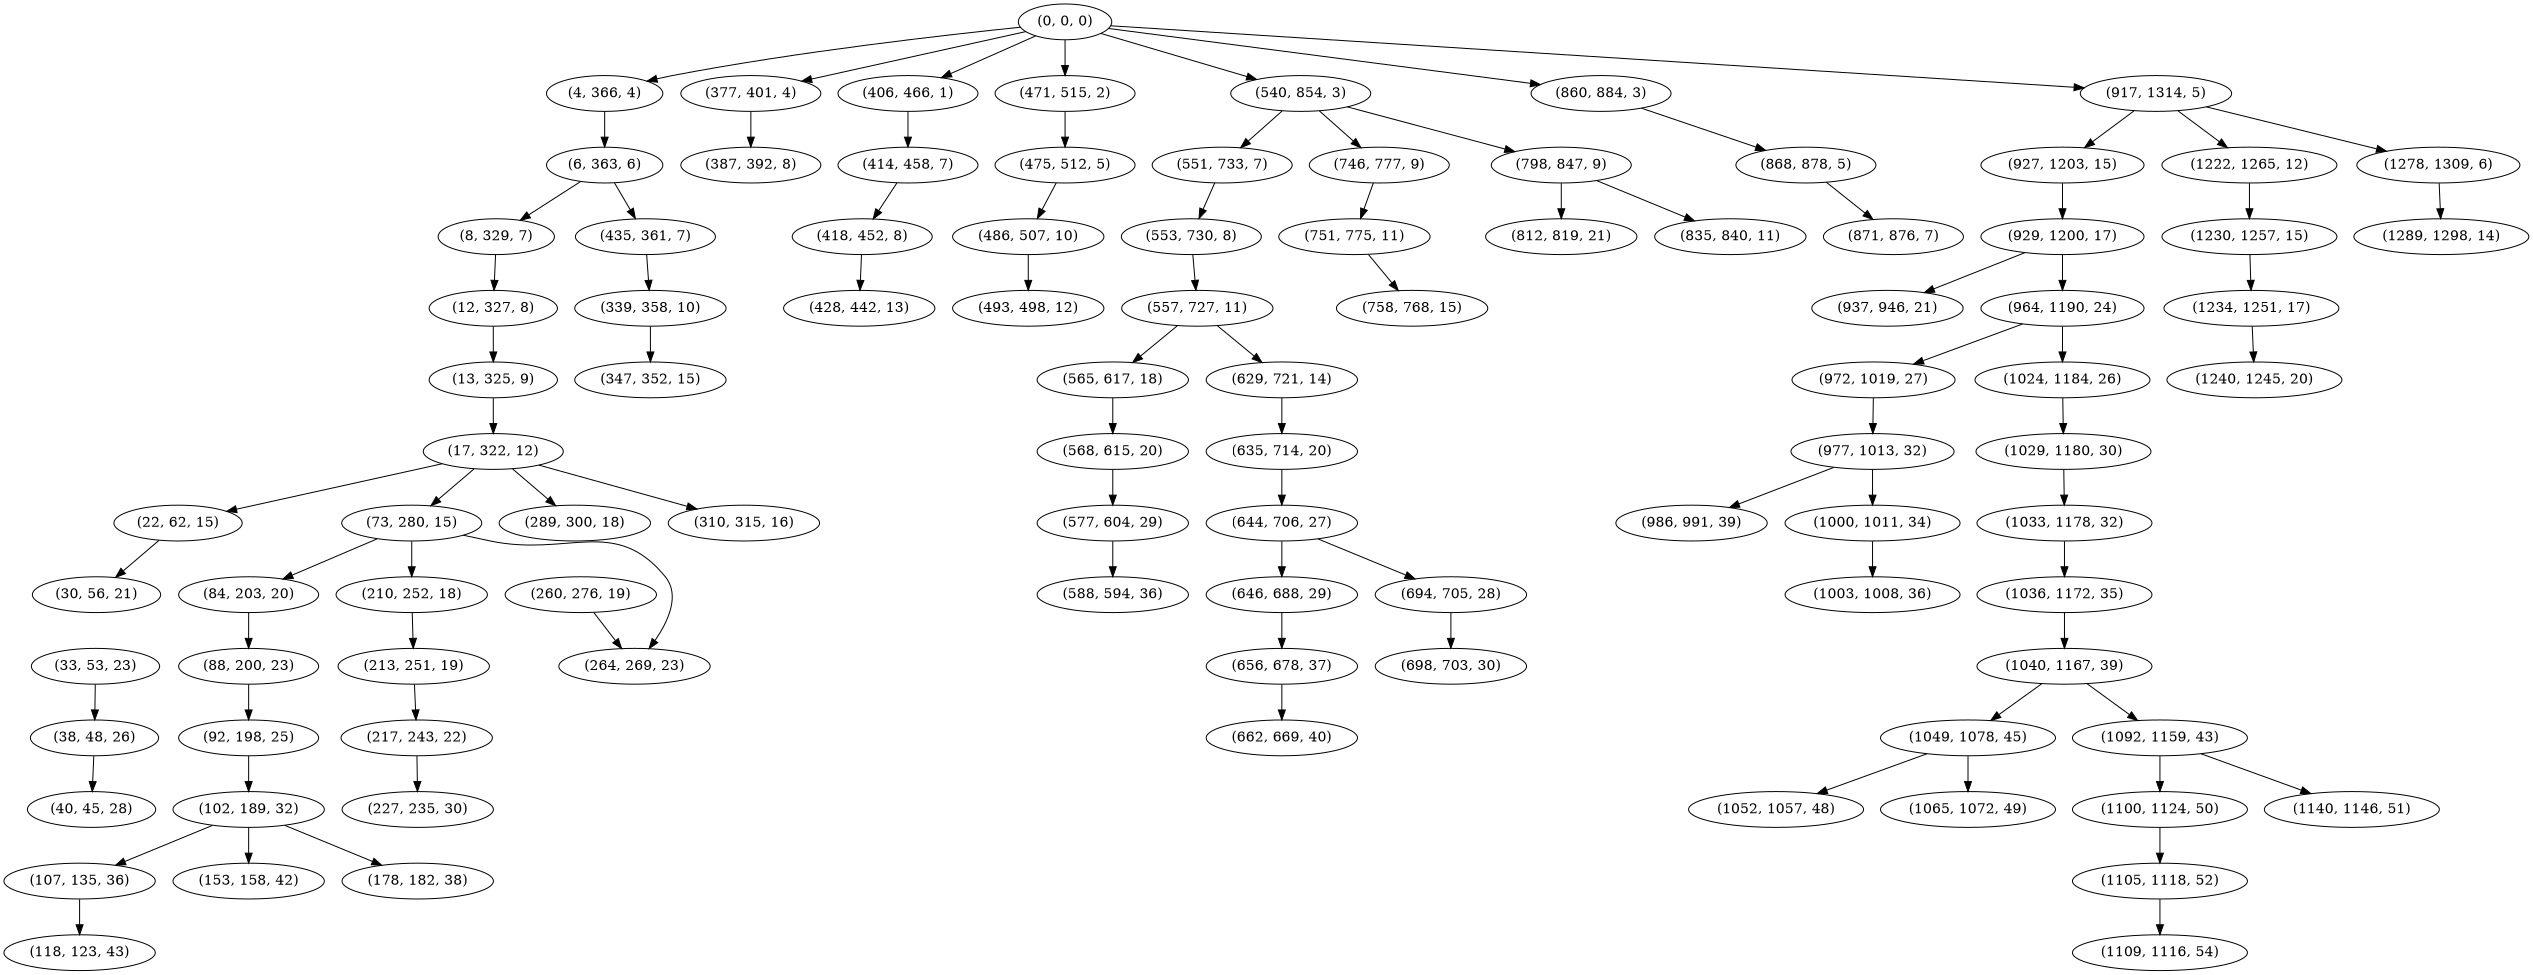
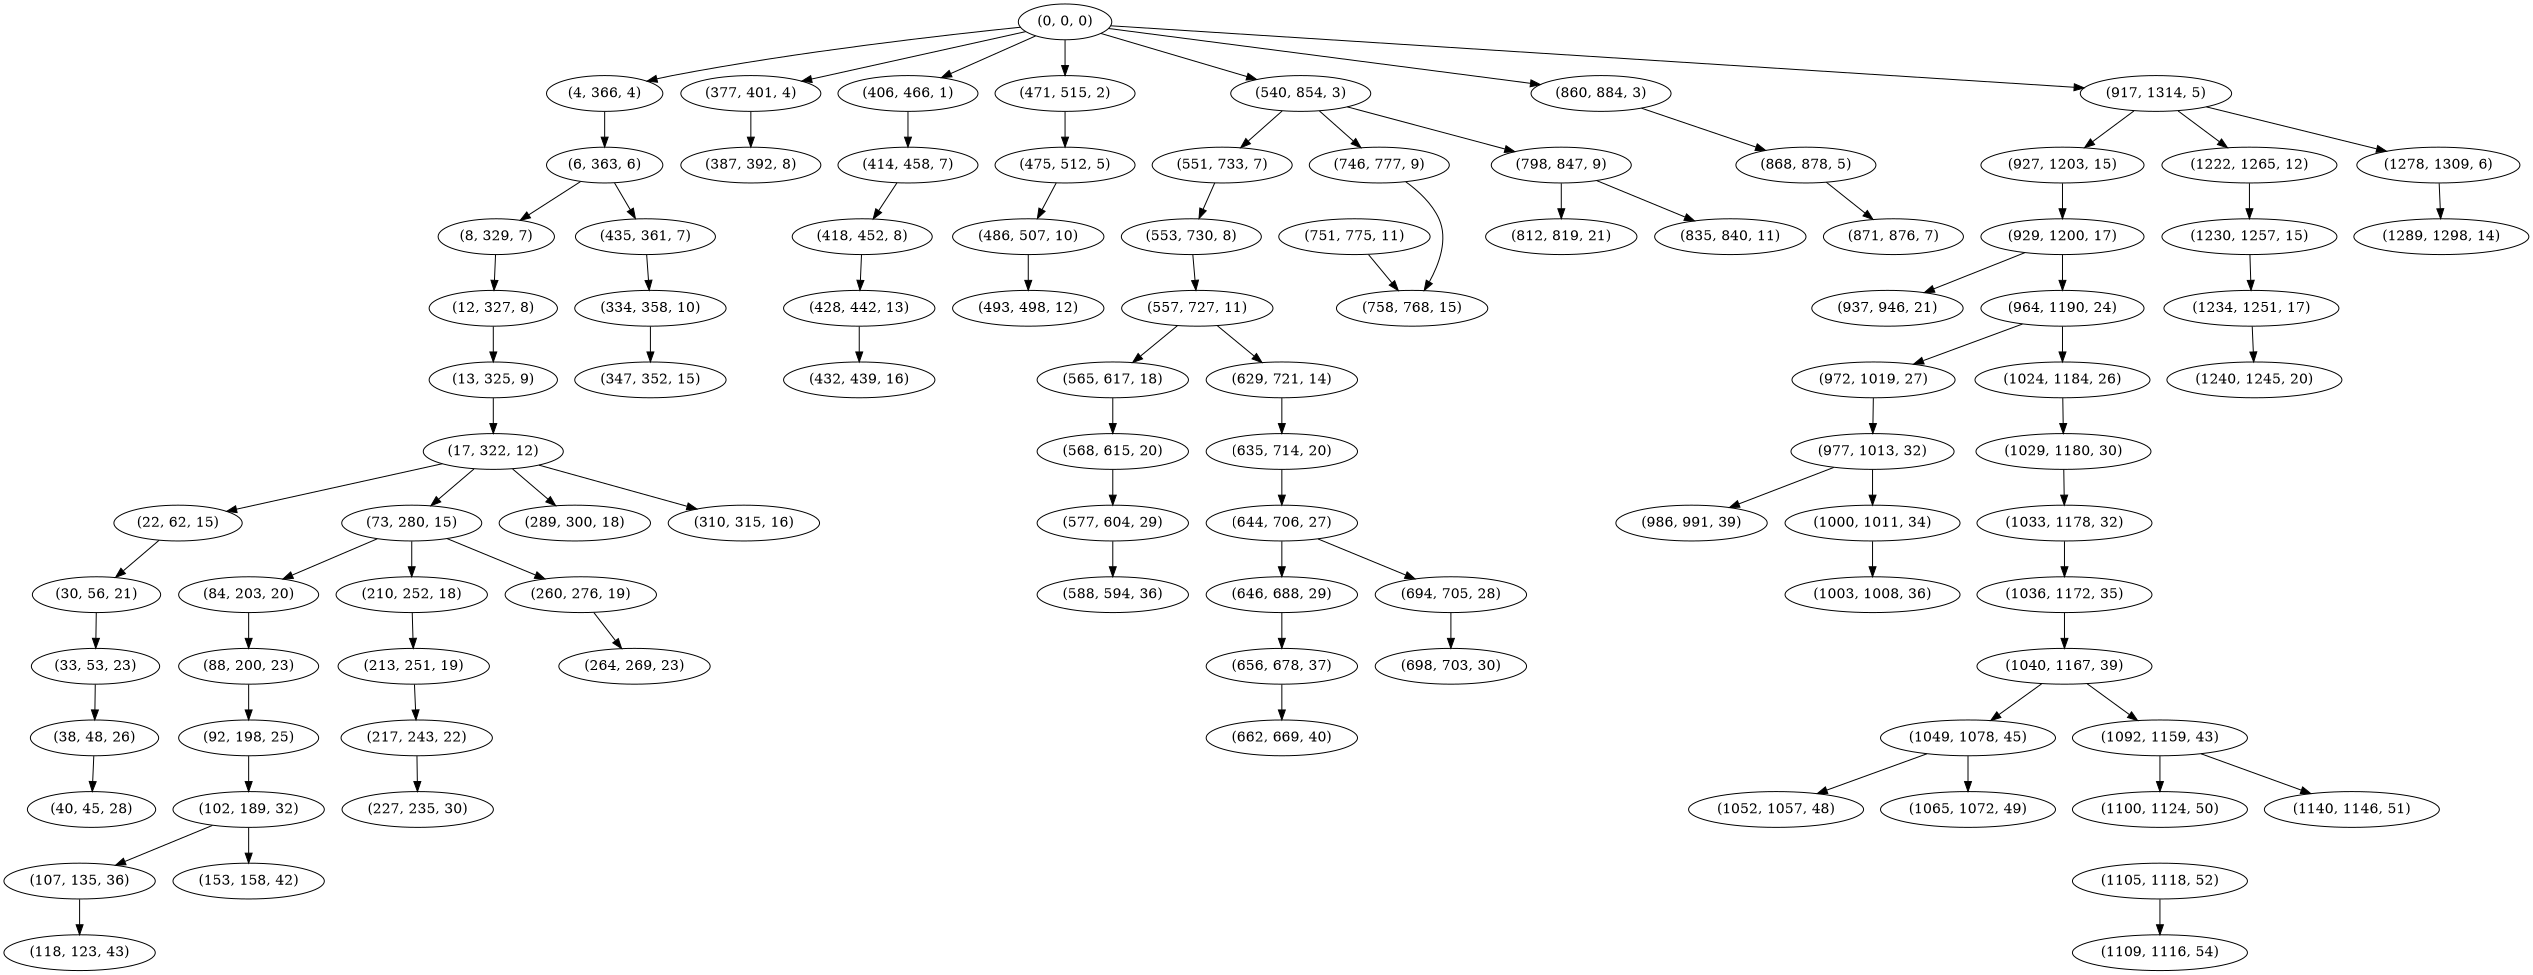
(1369, 196) -> (1441, 226)
(650, 308) -> (650, 308)
none -> (859, 380)
(604, 543) -> (491, 557)
none -> (96, 626)
(2160, 840) -> none
(418, 881) -> none
